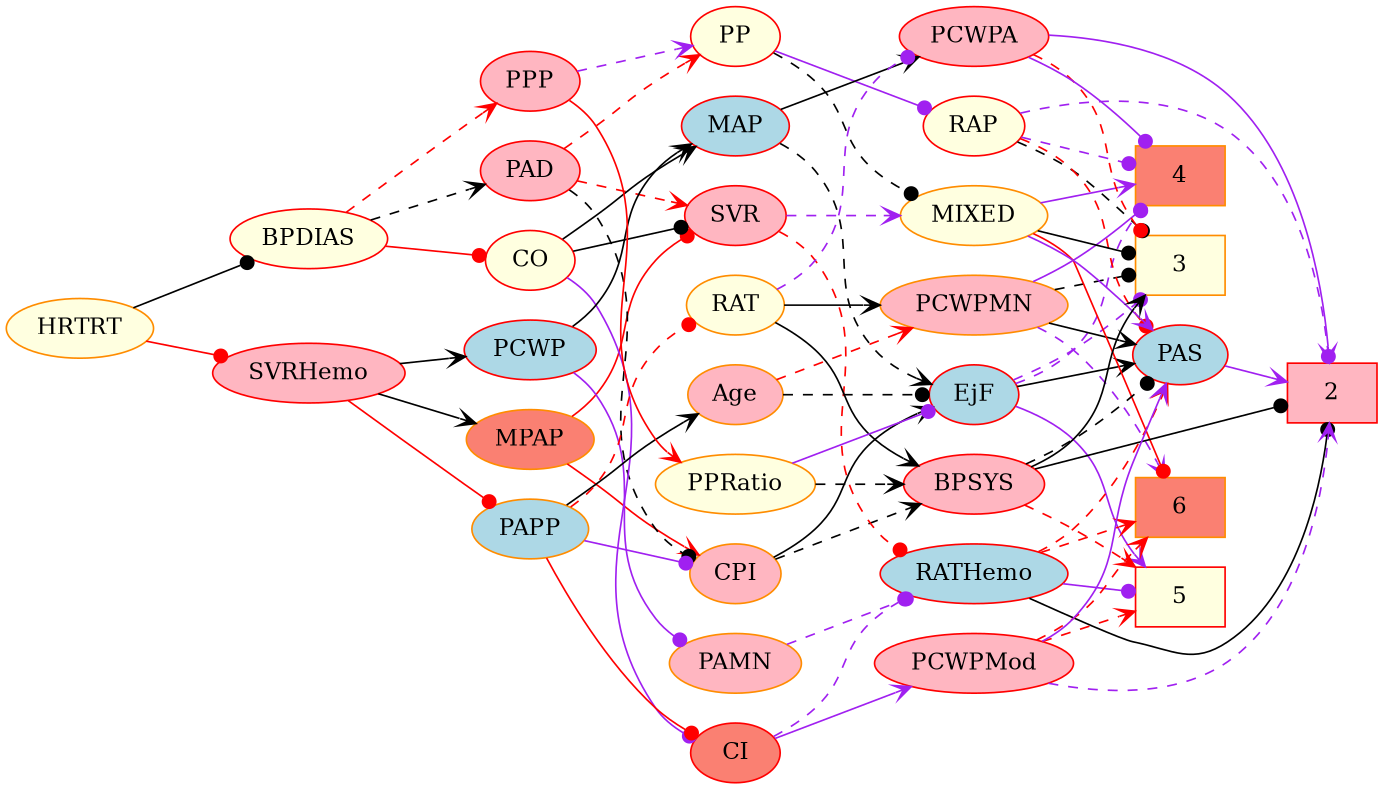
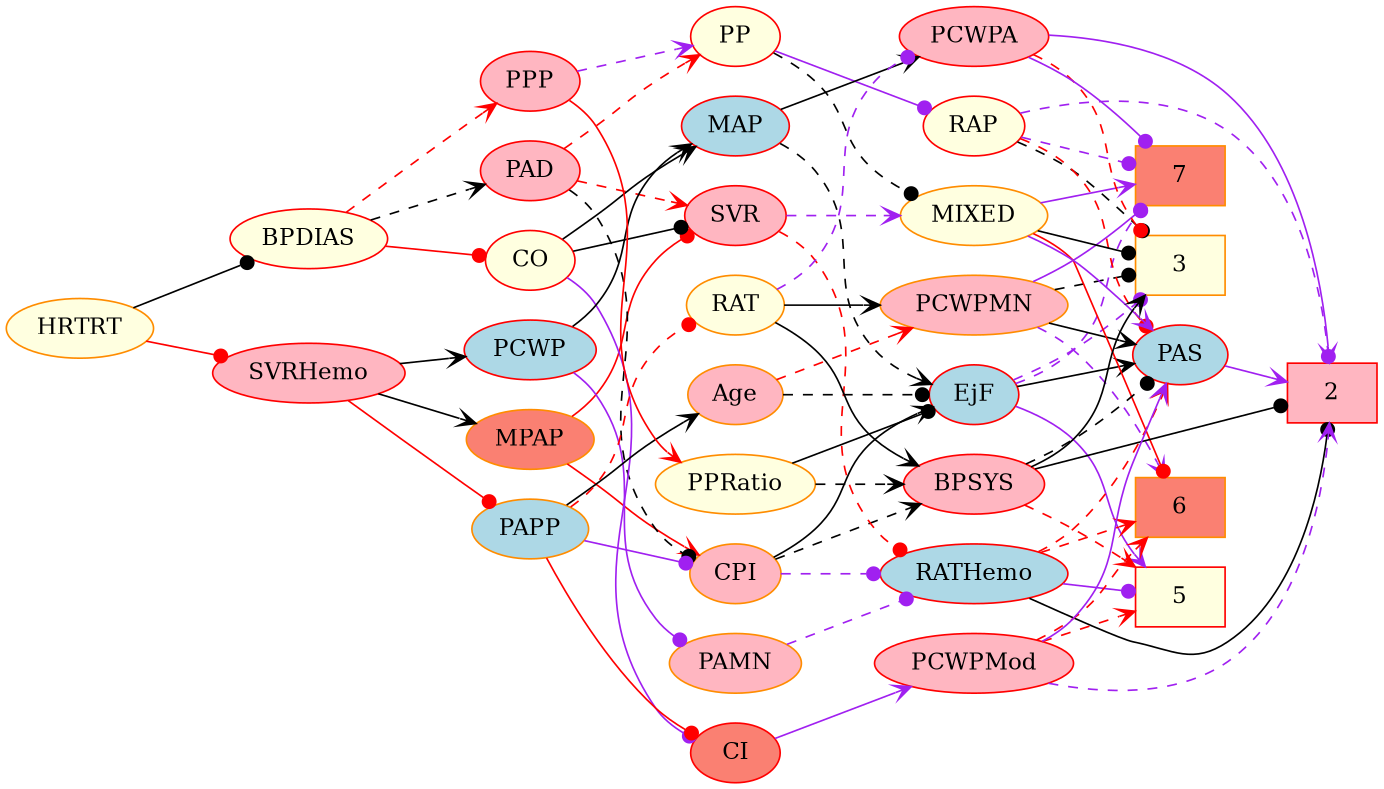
(1180, 176) -> (1180, 176)
(857, 439) -> (857, 439)
(840, 673) -> (824, 574)
